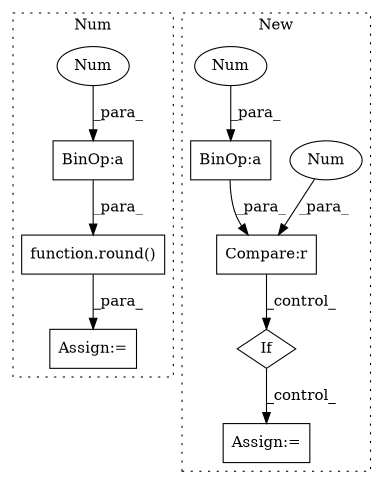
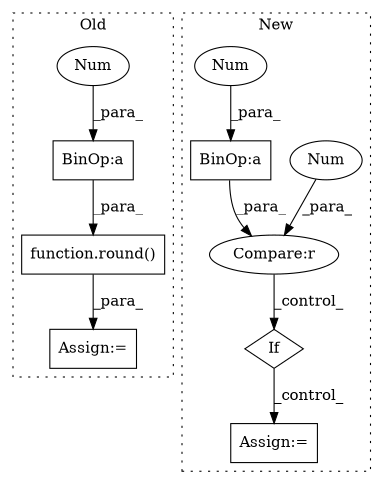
(93, 25) -> (93, 25)
(266, 255) -> (274, 255)
